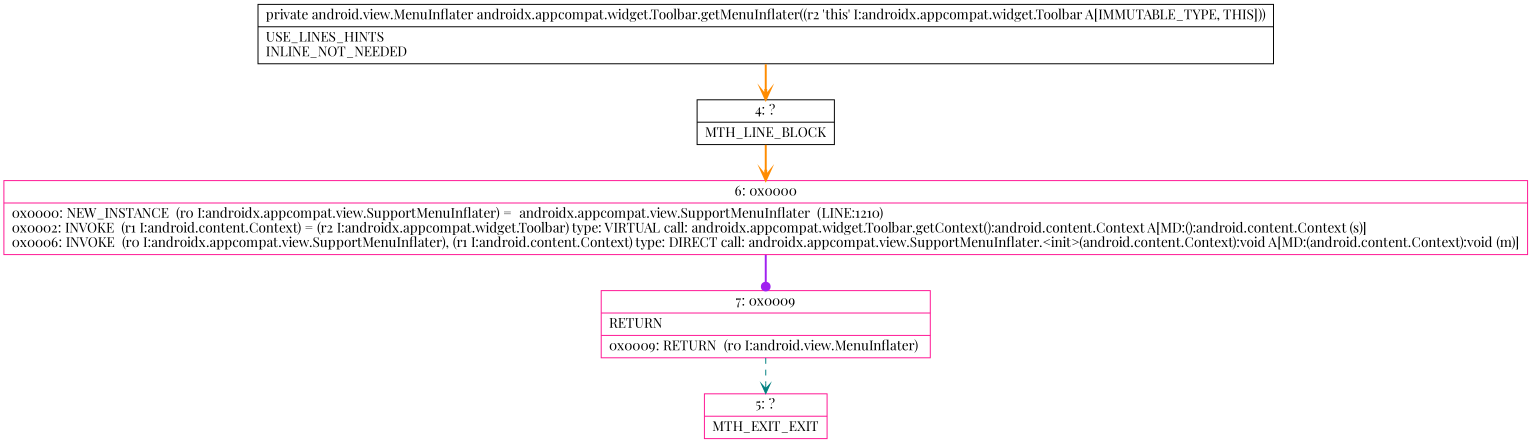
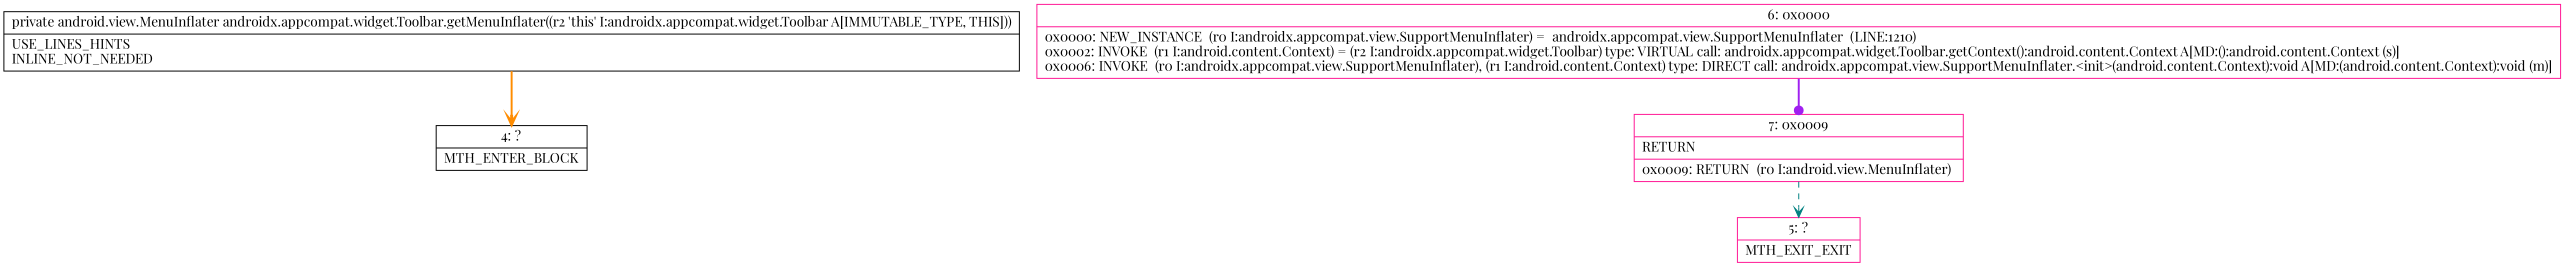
(766, 133) -> (512, 159)
(766, 158) -> none
